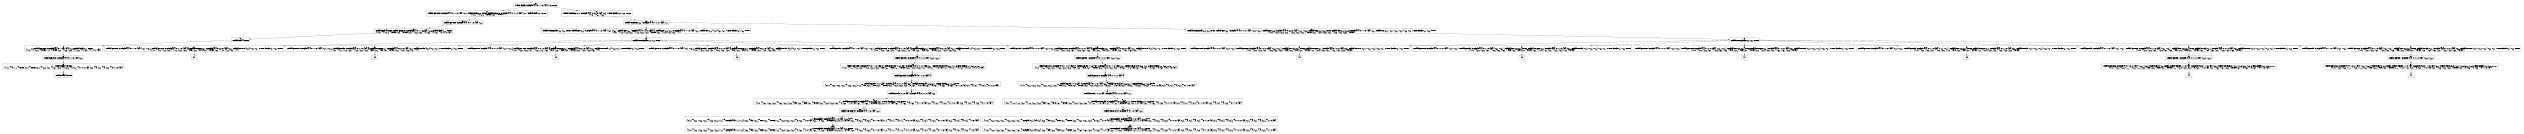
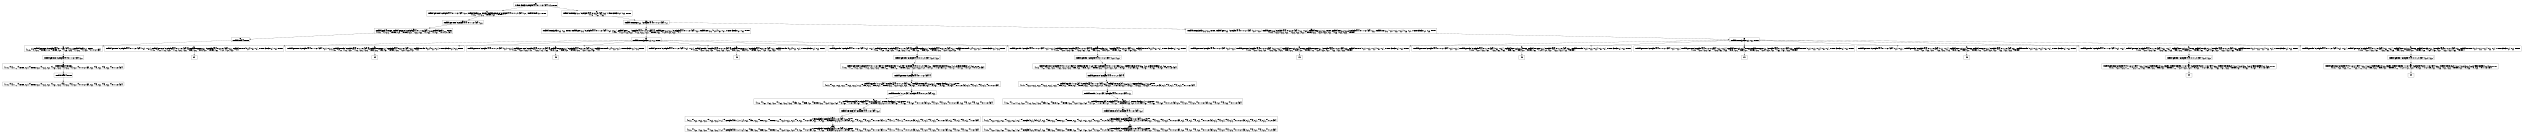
none -> (63, 84)
